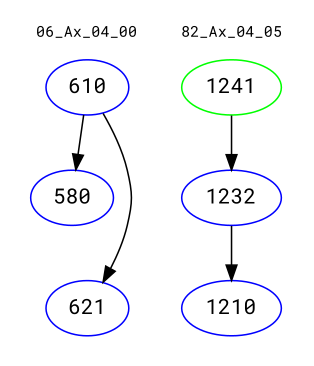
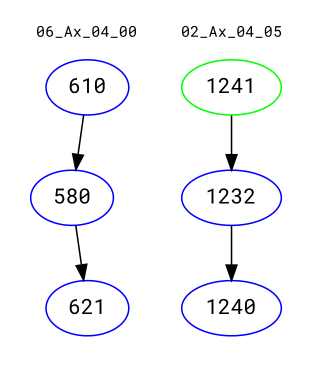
(232, 33) -> (232, 33)
(131, 190) -> (79, 245)
(232, 308) -> (232, 308)
